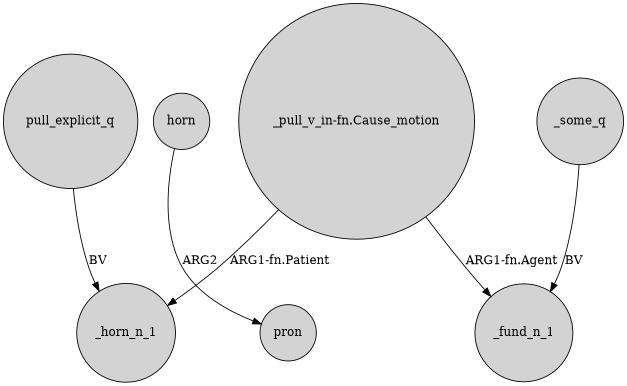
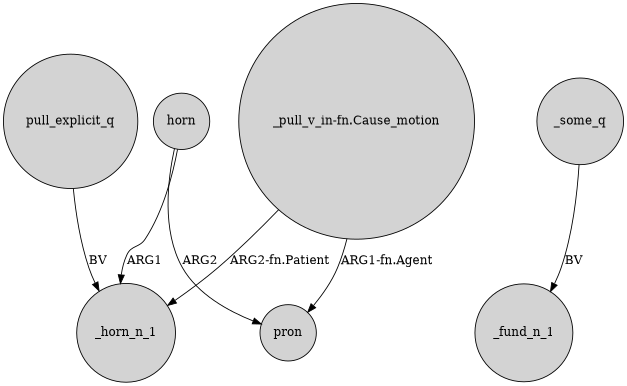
none -> (157, 217)
(455, 254) -> (335, 274)
(280, 261) -> (280, 261)
